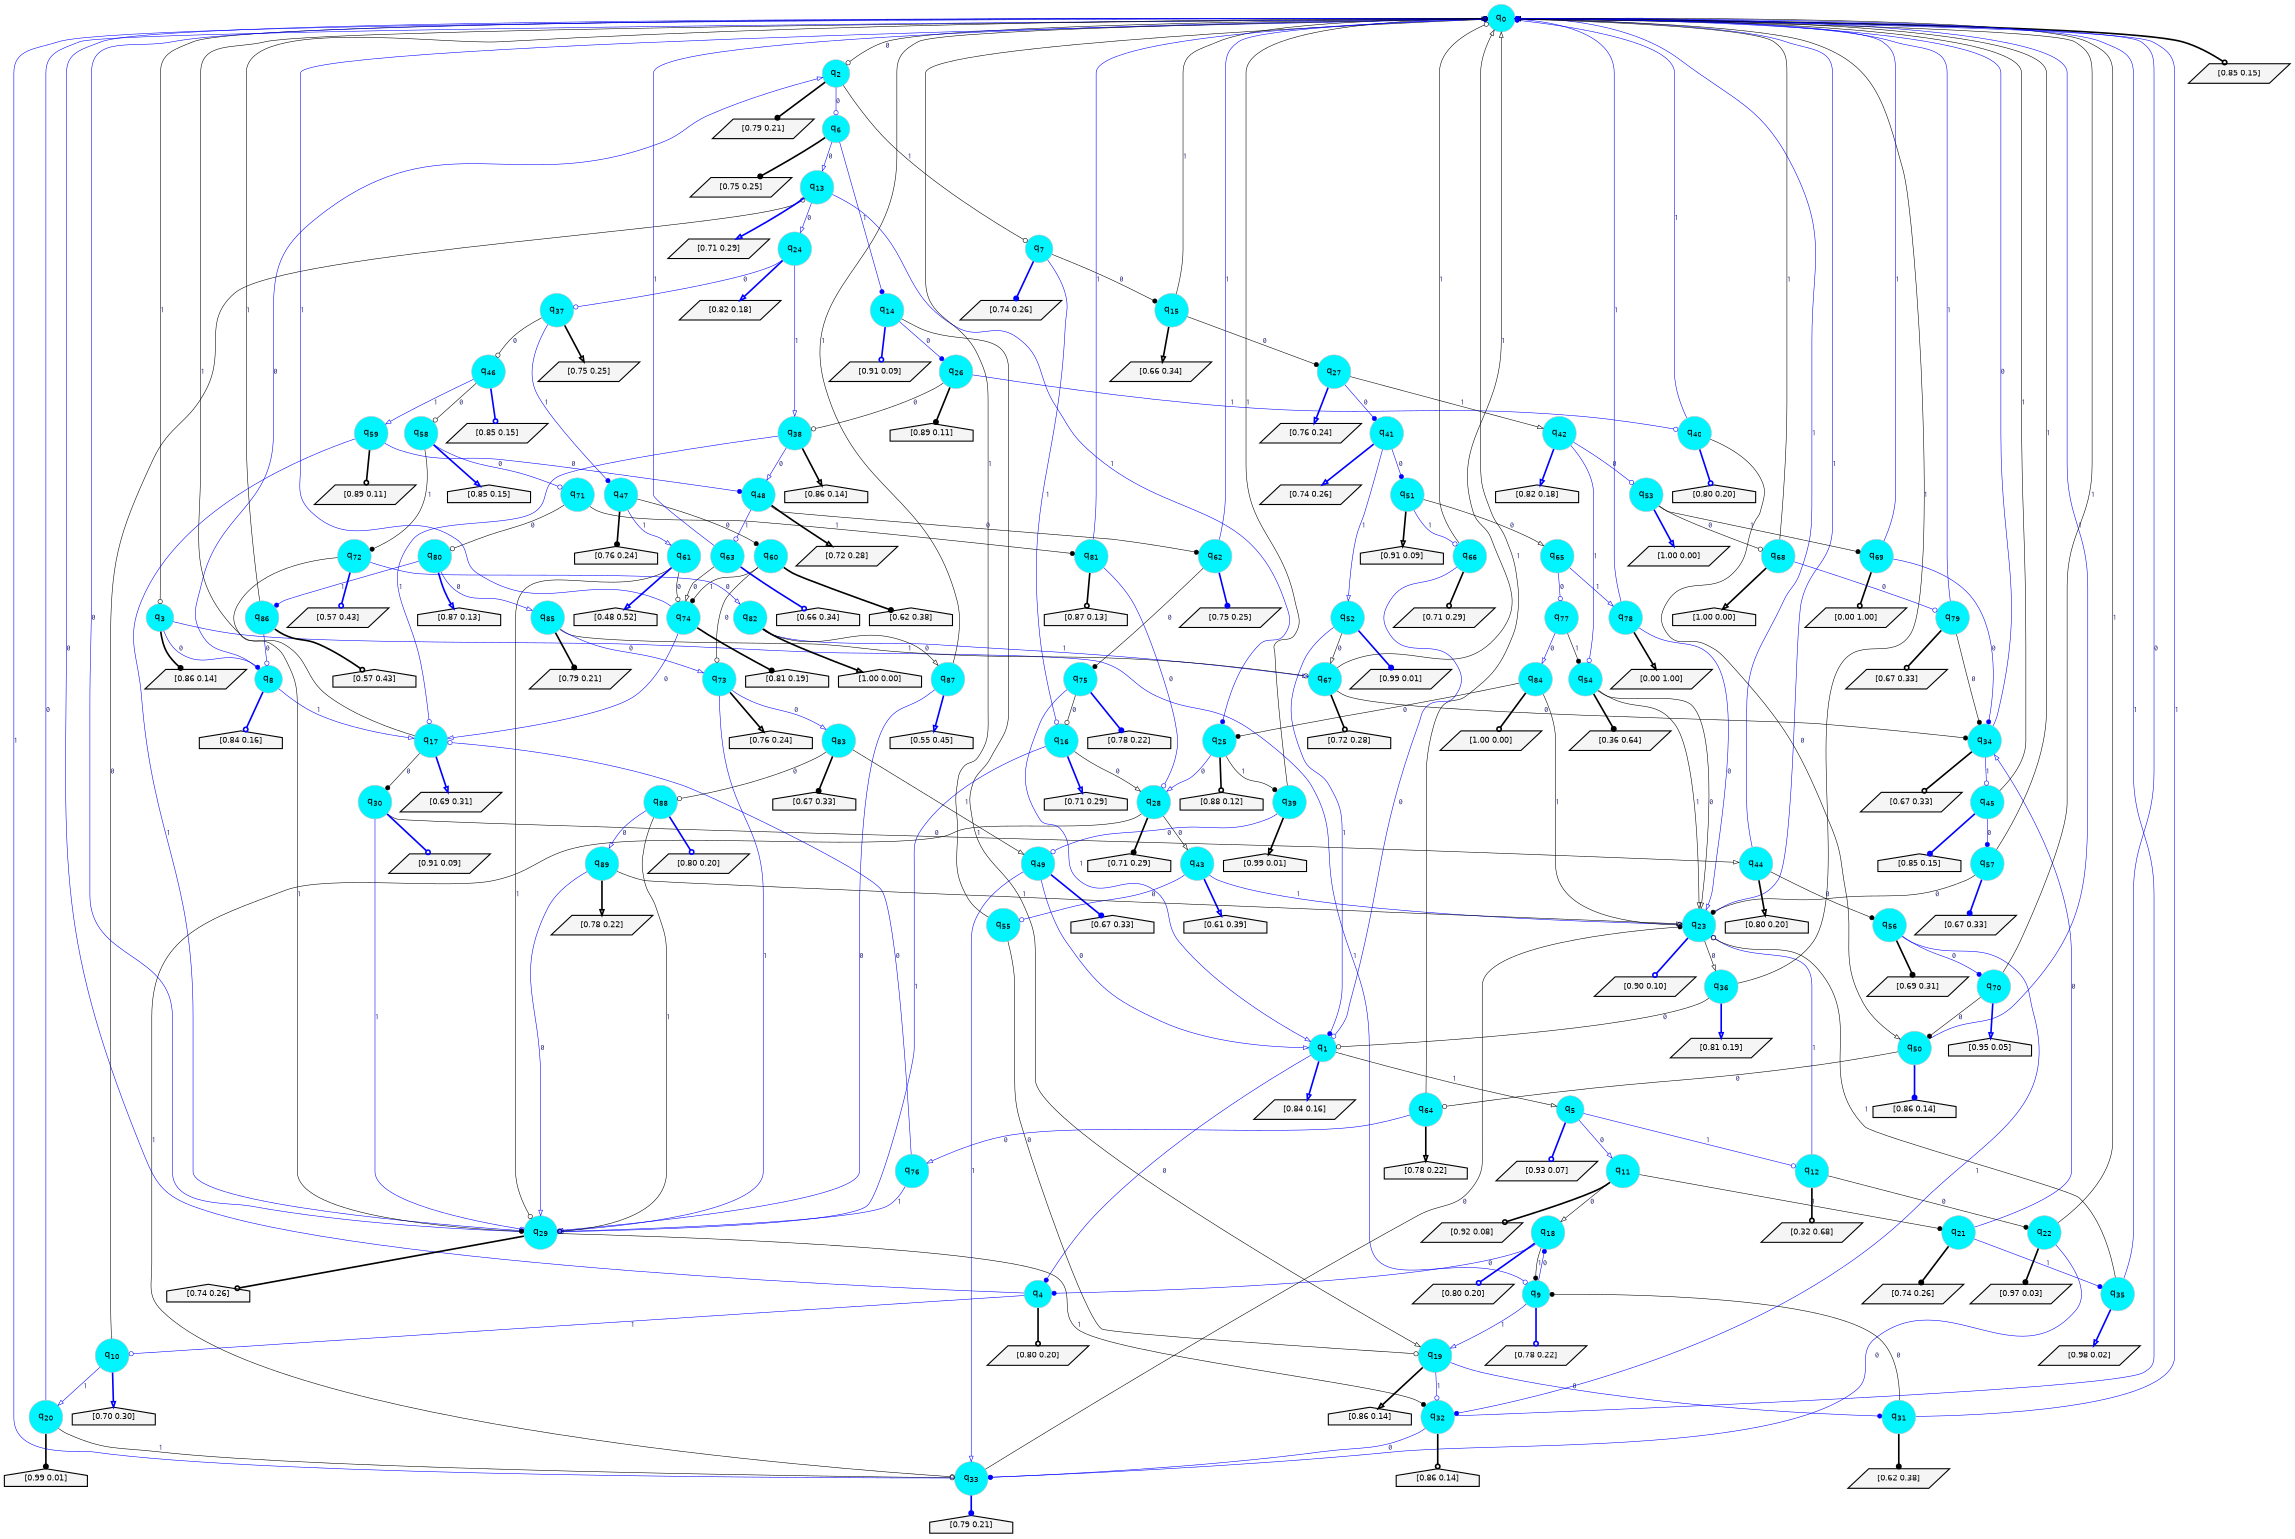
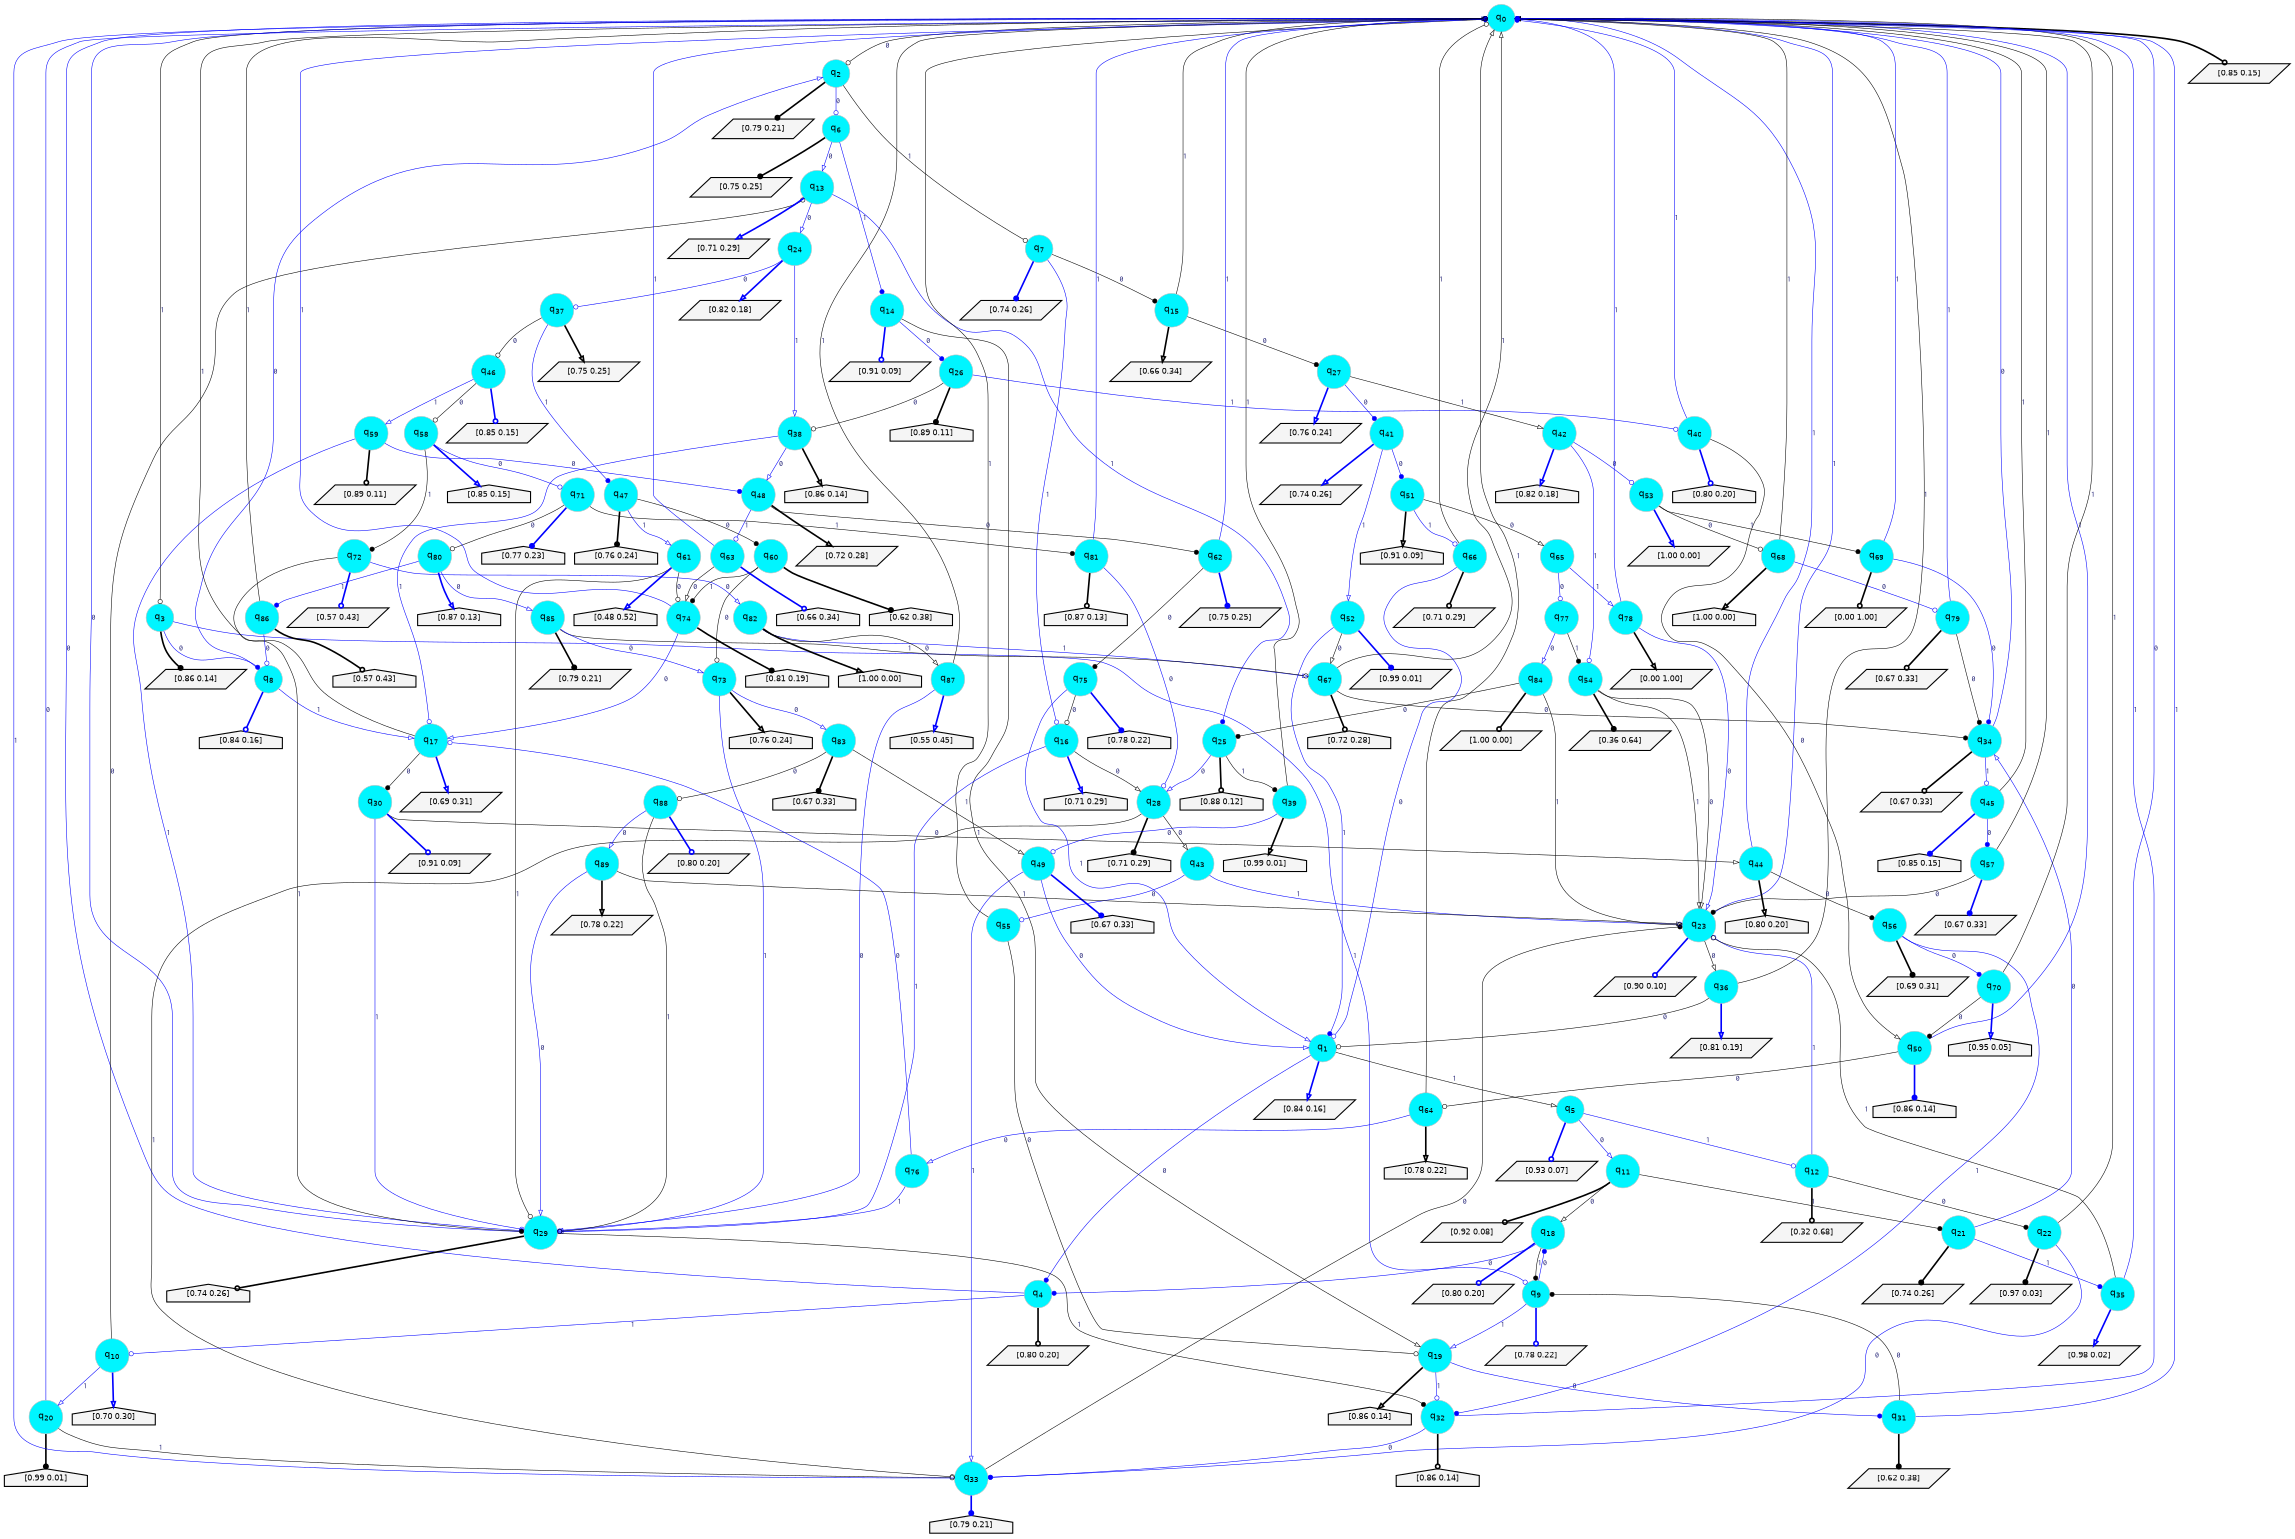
none -> (523, 556)
(1225, 925) -> none
